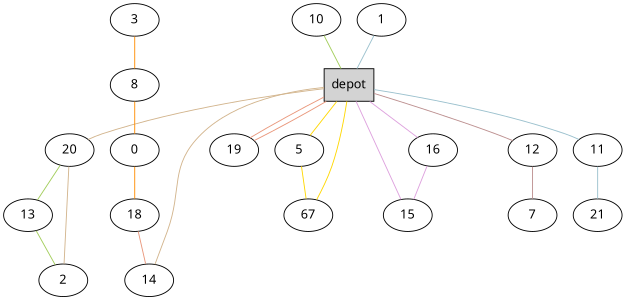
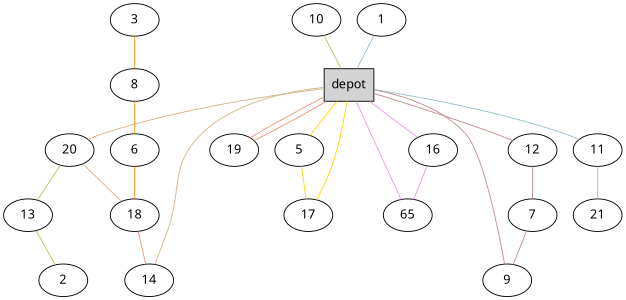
(135, 150) -> (135, 150)
(66, 215) -> (102, 183)
(308, 215) -> (308, 215)
(408, 215) -> (408, 215)
none -> (507, 280)
